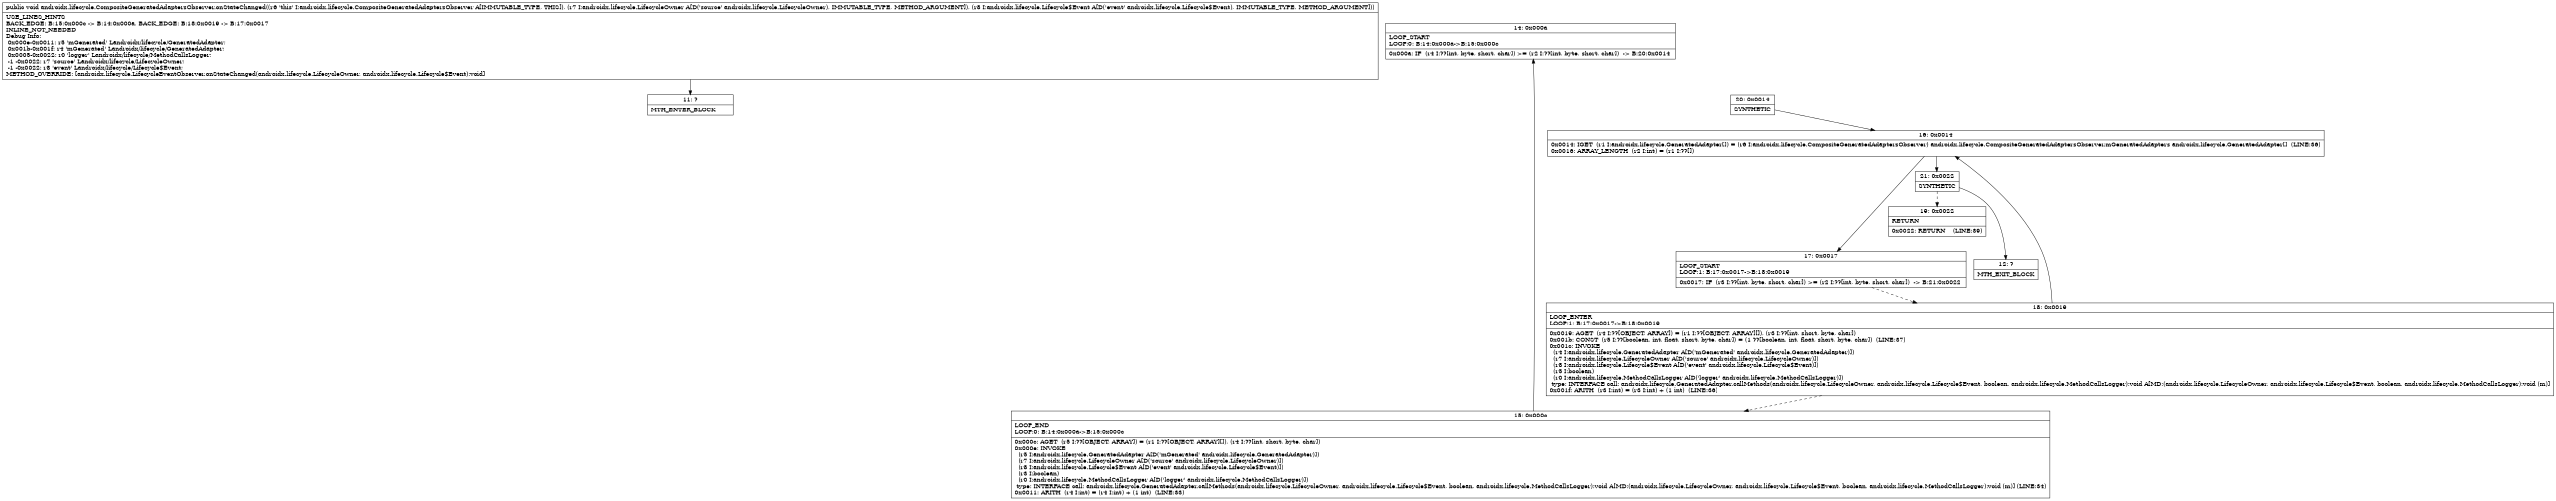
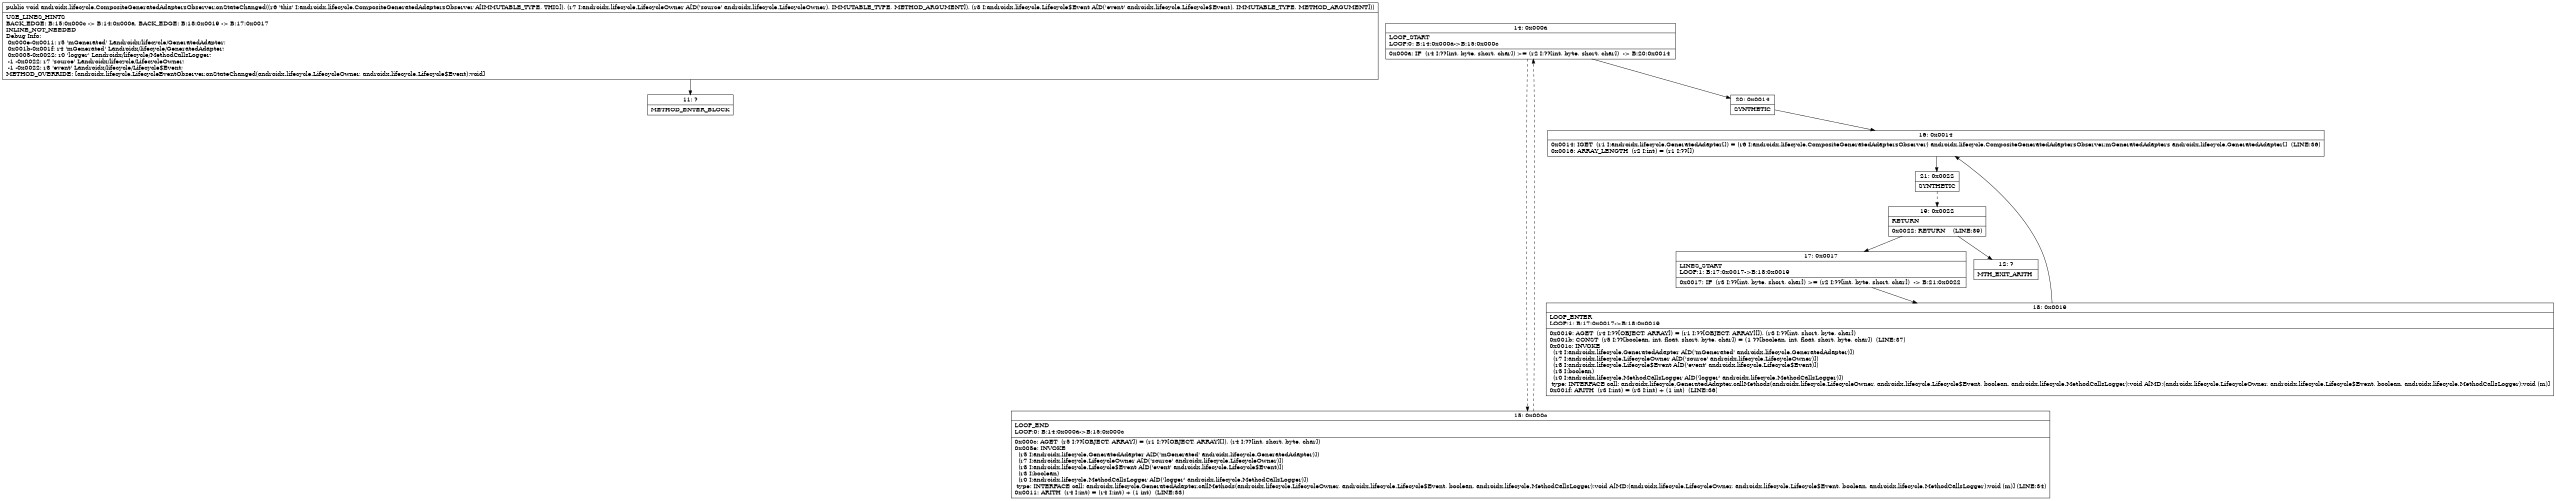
none -> (1659, 78)
(683, 110) -> (690, 110)
(1882, 202) -> (1885, 243)
(1994, 213) -> (1973, 247)
(1534, 237) -> (1534, 237)
(1700, 266) -> (1701, 266)
(2006, 274) -> (2005, 274)
(1892, 295) -> (1892, 295)
(1785, 403) -> (1527, 233)
(1042, 448) -> (1042, 448)
